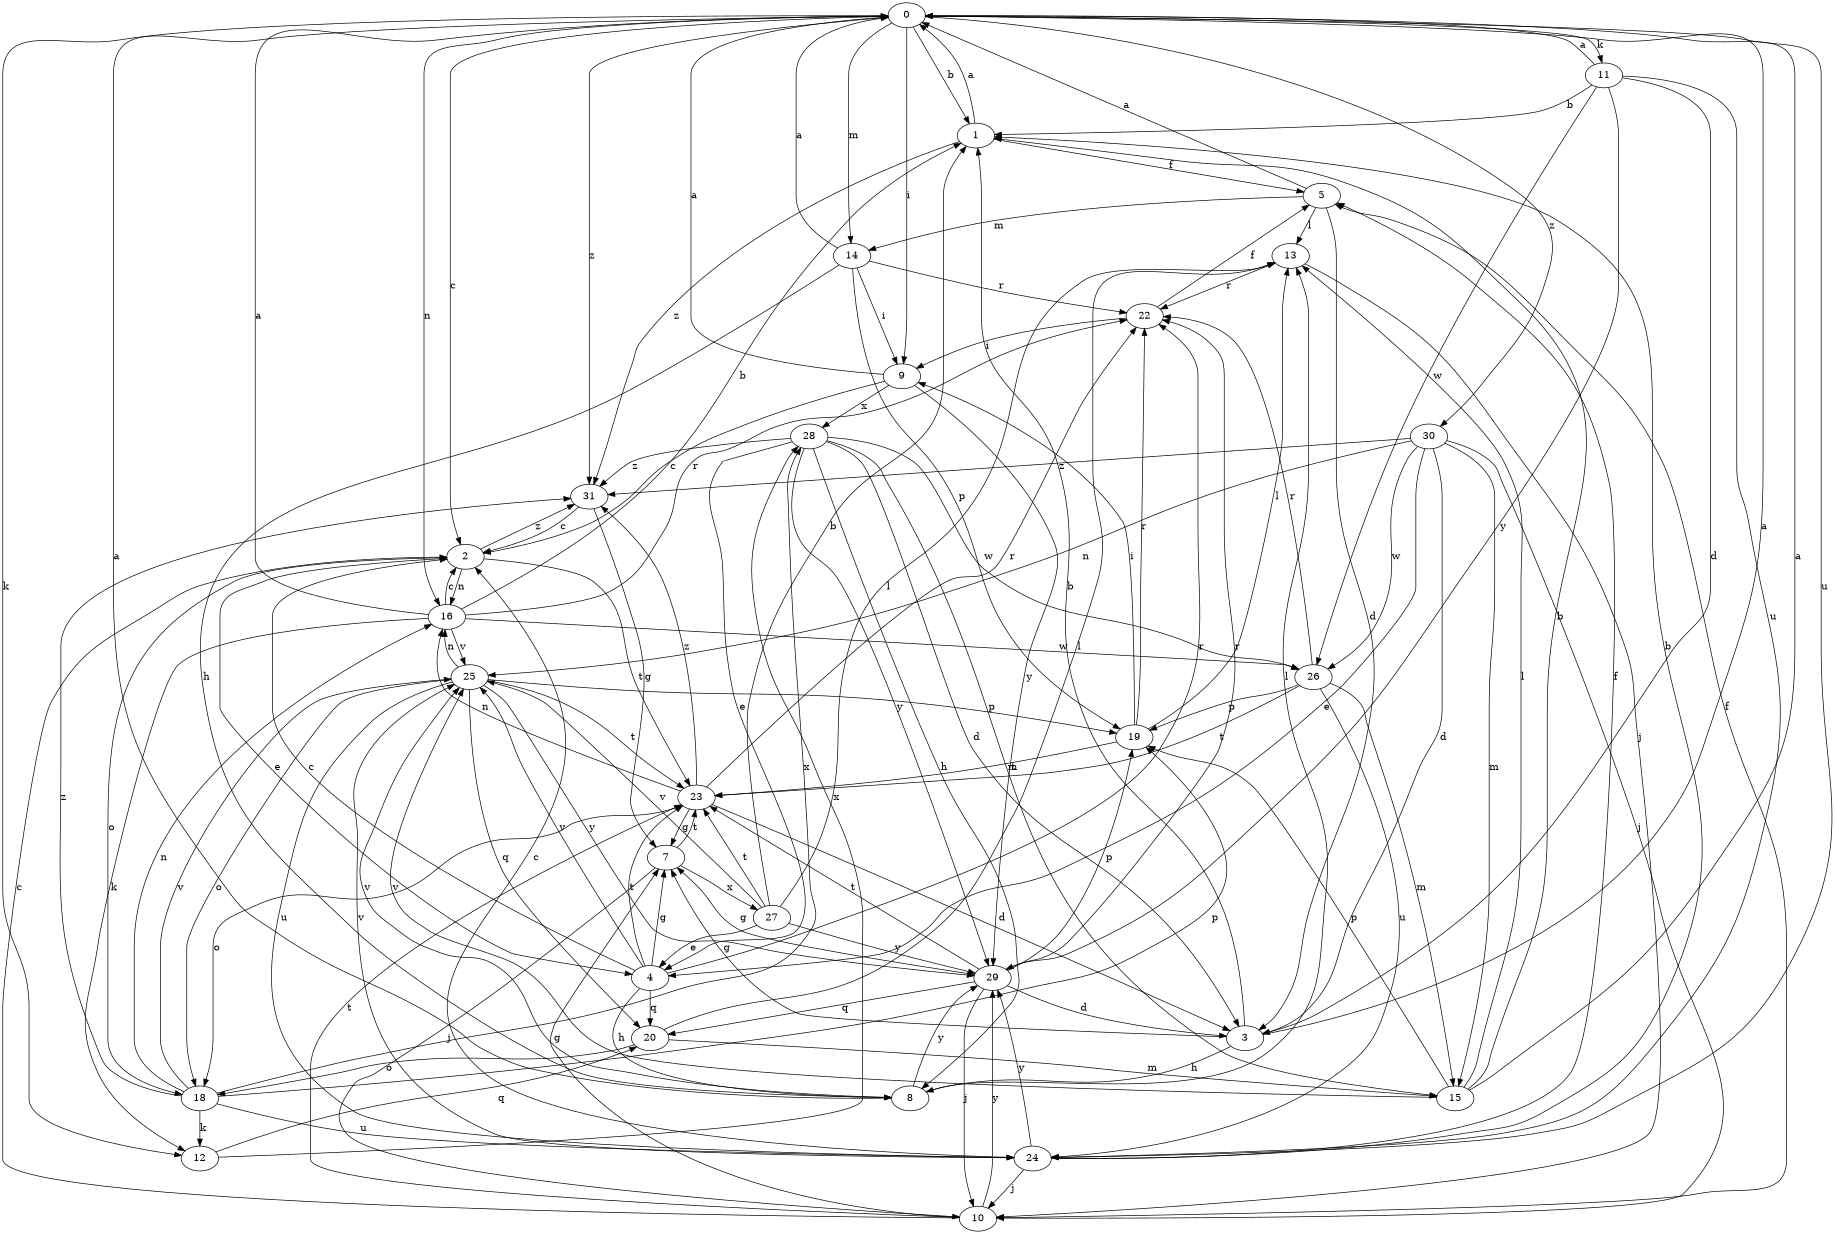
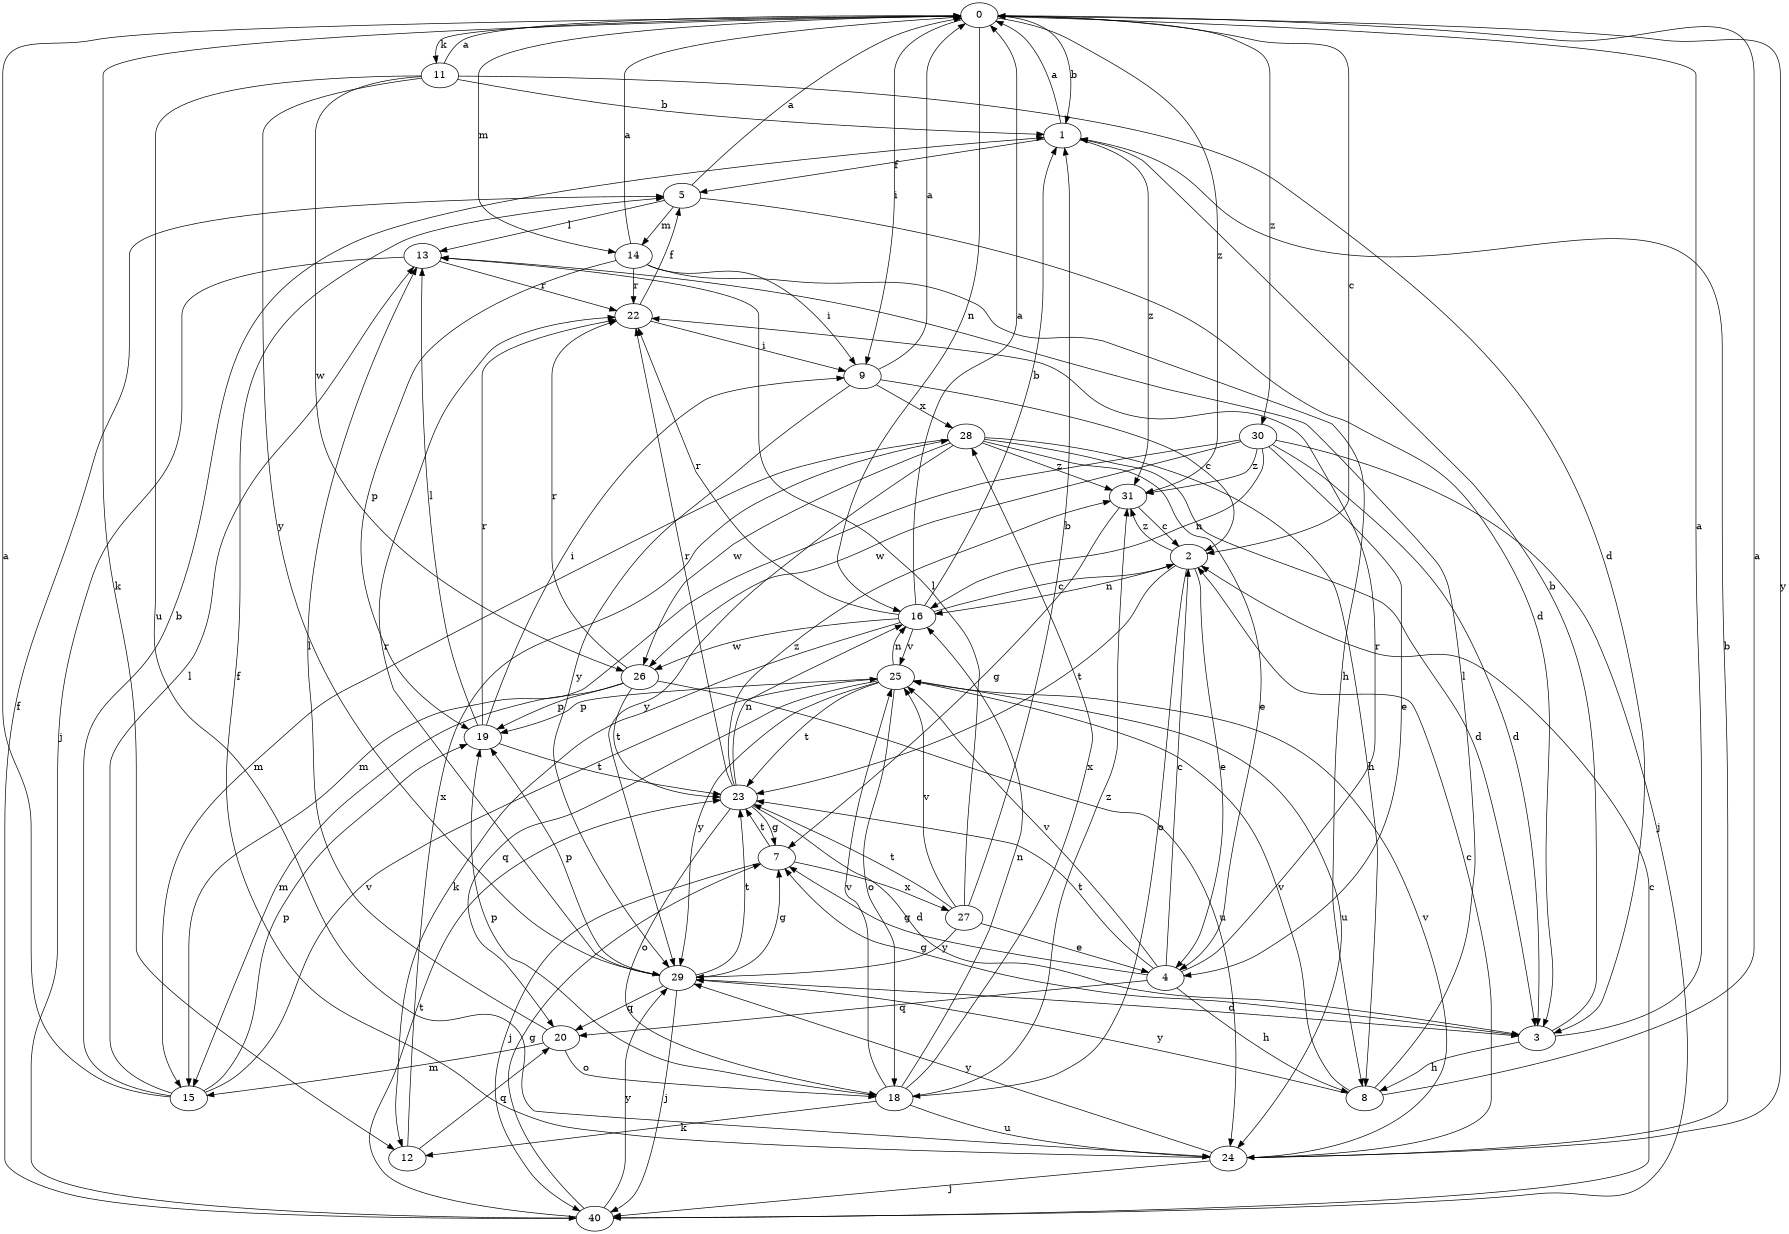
(1825, 587) -> (1783, 587)
(961, 588) -> (1118, 550)
(978, 1219) -> (595, 1219)
